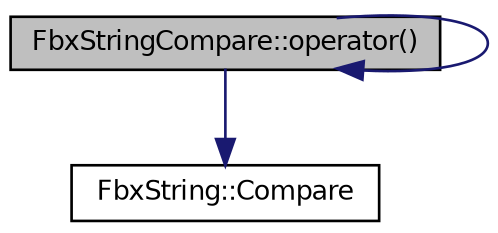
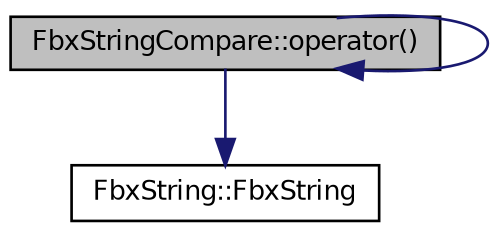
(225, 193) -> (225, 193)
